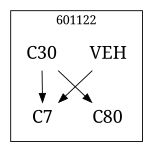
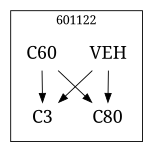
(42, 54) -> (42, 54)
none -> (108, 82)
(43, 118) -> (43, 118)
